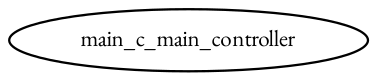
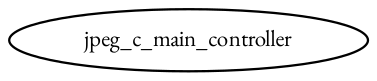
(189, 40) -> (189, 40)
